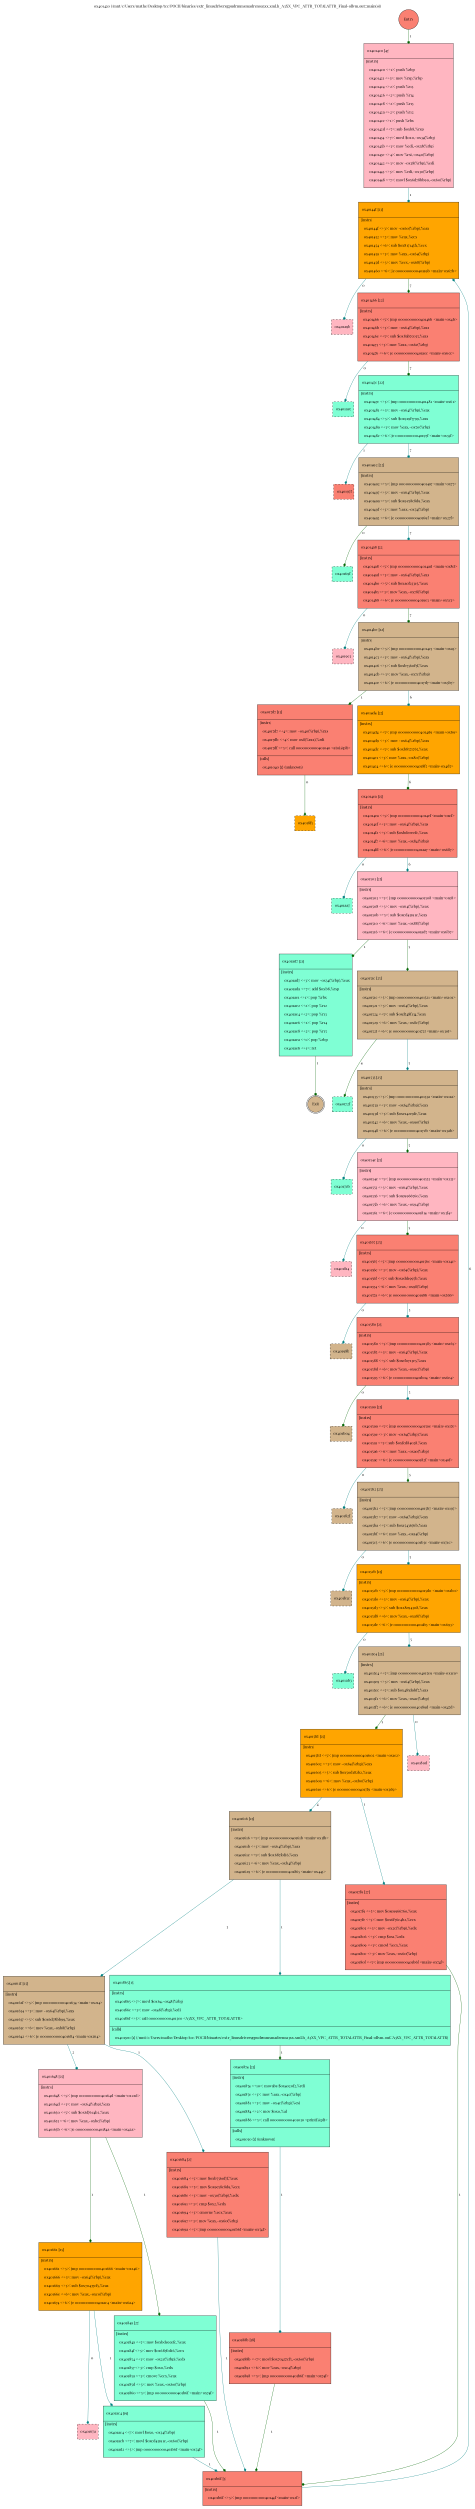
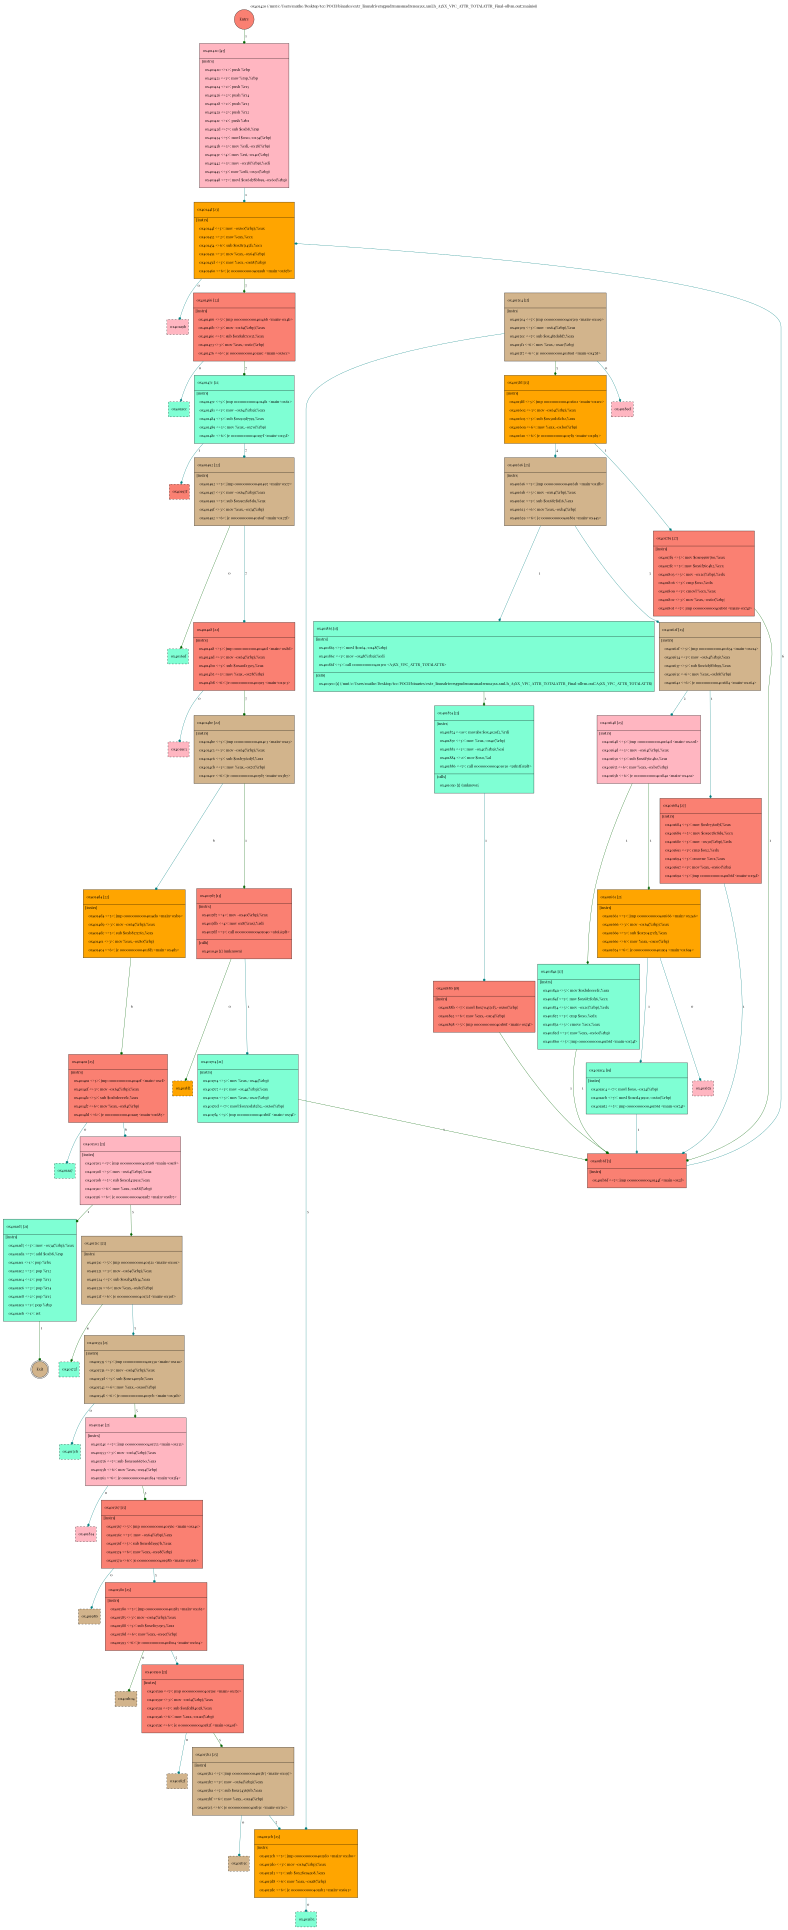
(408, 863) -> (124, 1129)
none -> (248, 1088)
(409, 1639) -> (306, 1008)
